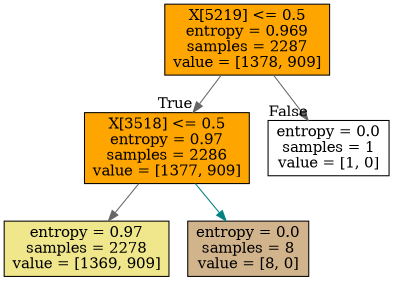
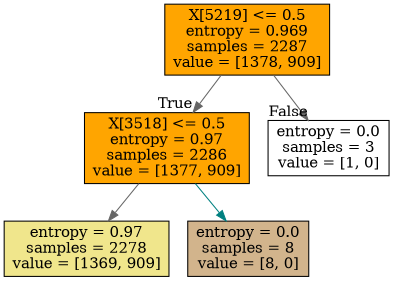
(329, 148) -> (329, 148)
